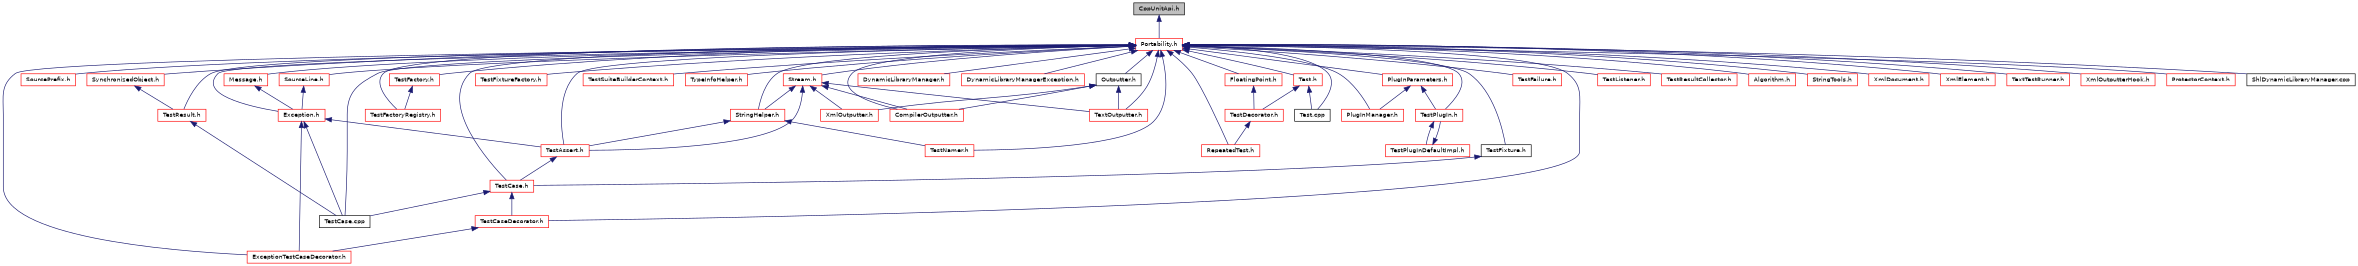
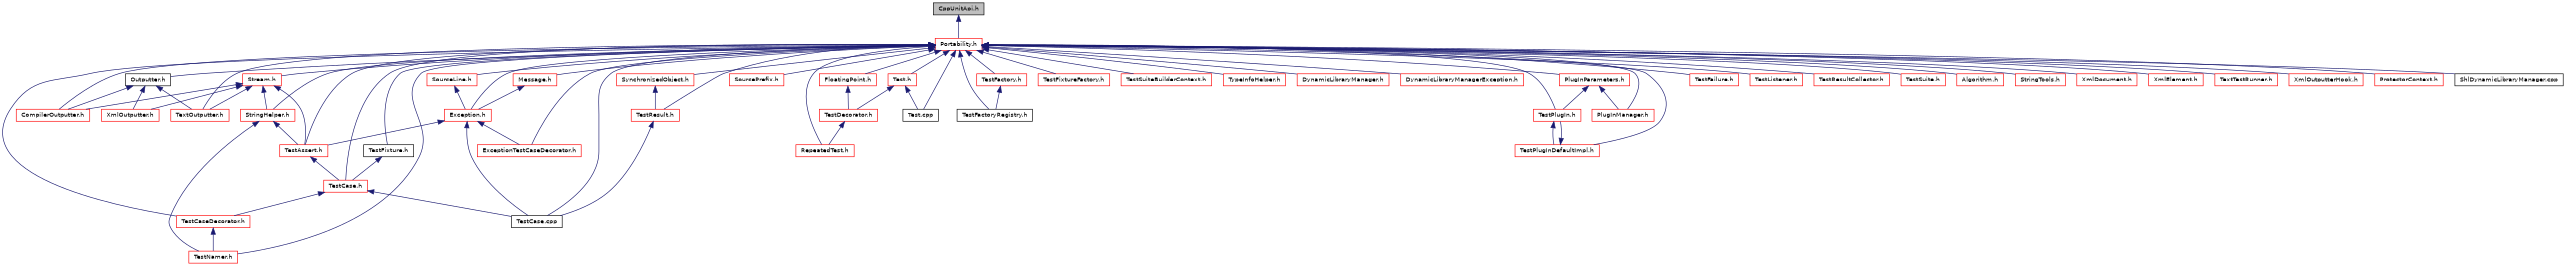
none -> (1382, 54)
none -> (1923, 80)
(403, 115) -> (995, 115)
(402, 240) -> (213, 243)
